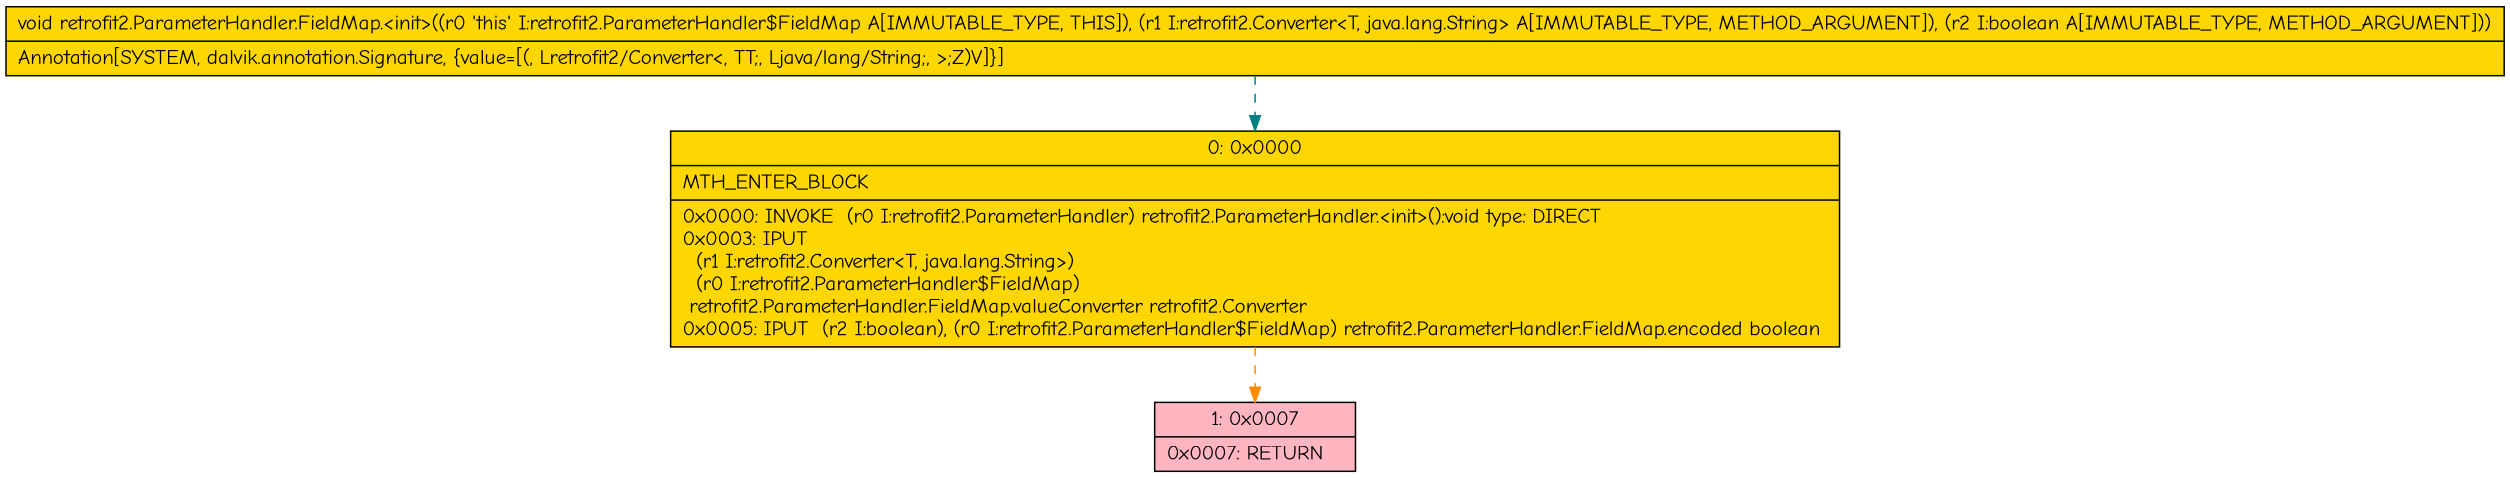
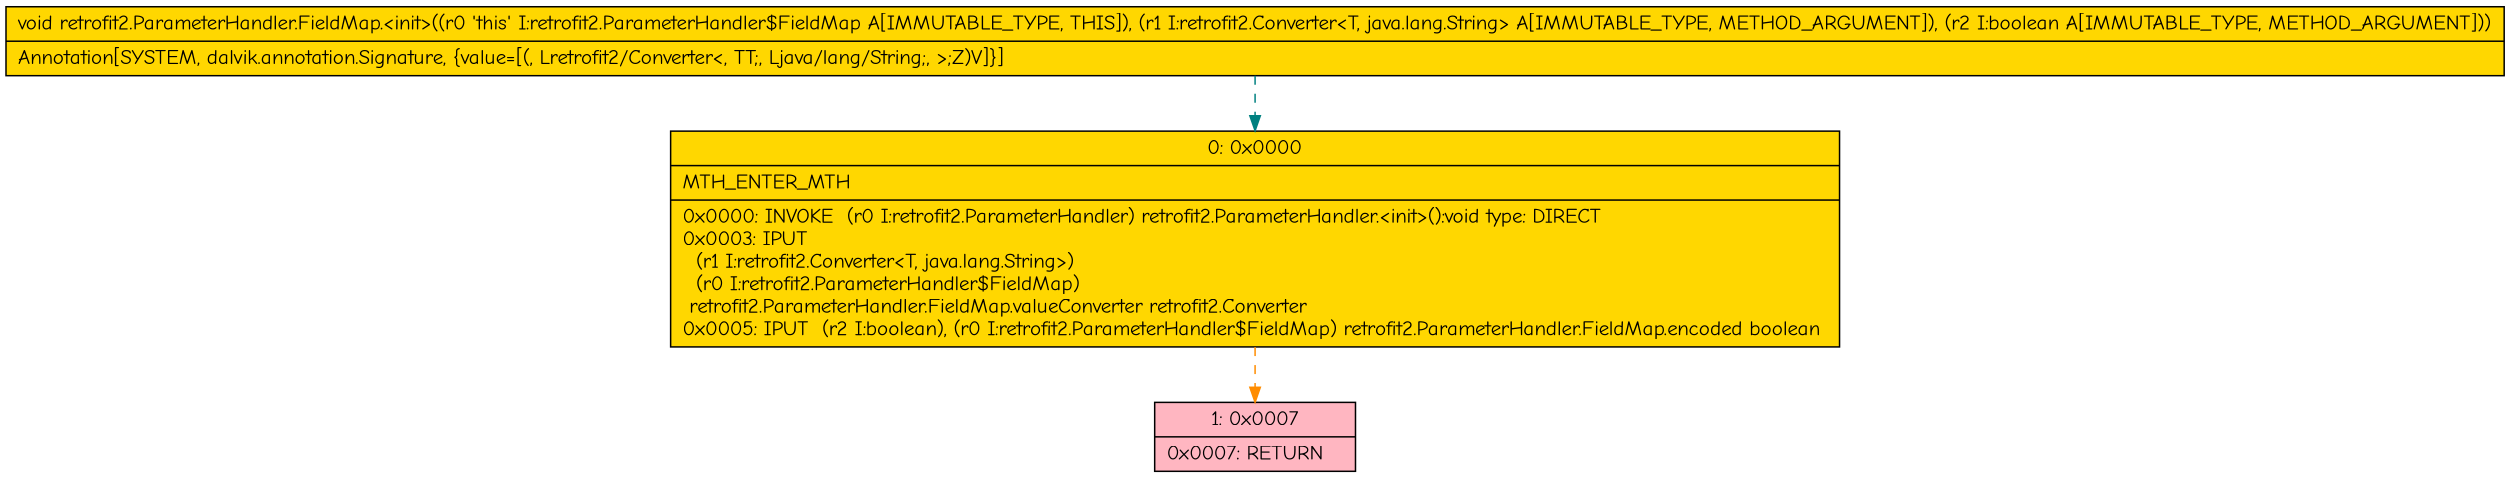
(776, 182) -> (767, 182)
